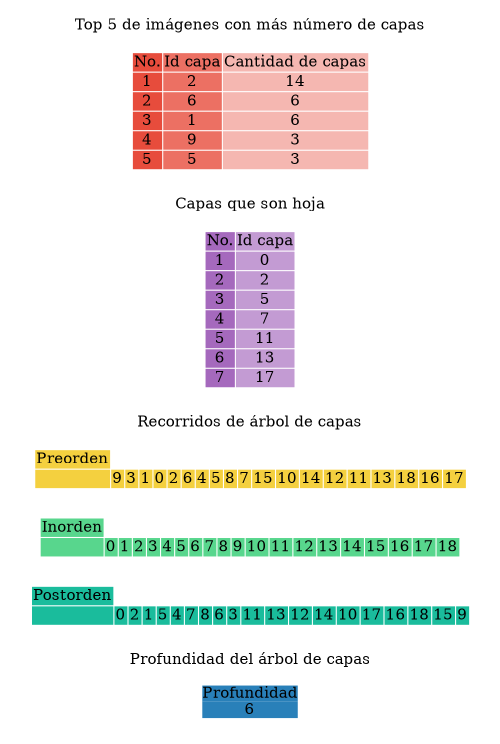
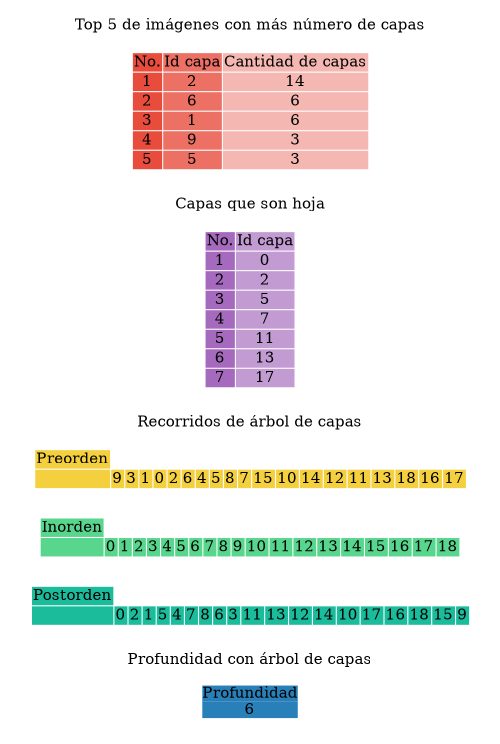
(251, 660) -> (250, 660)
